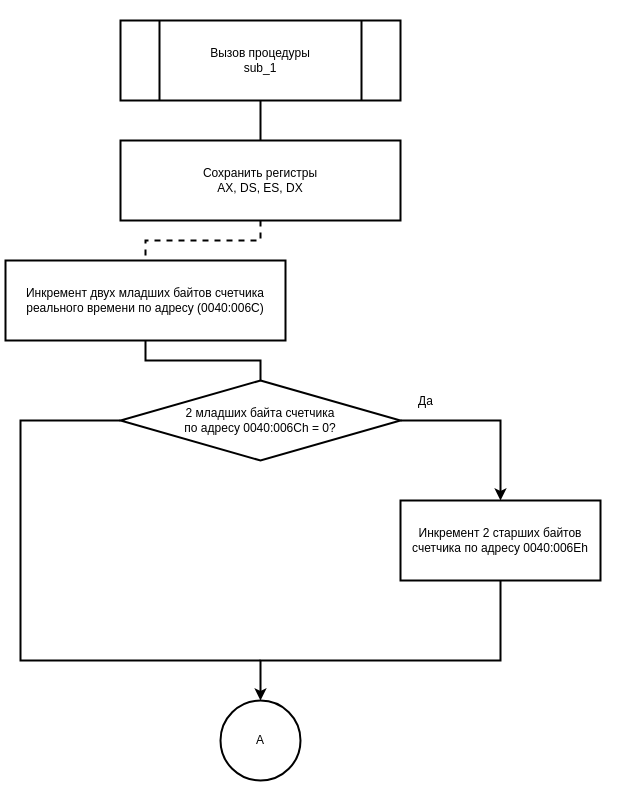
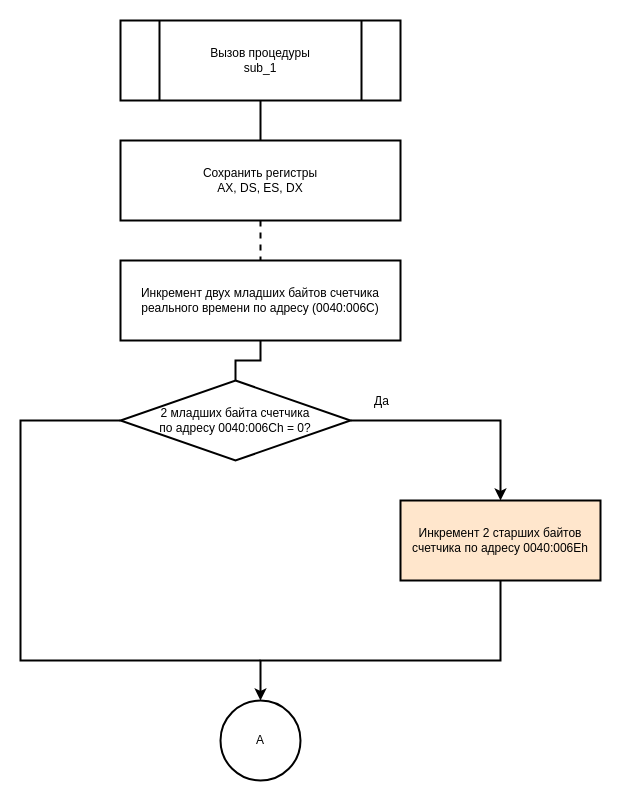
(146, 301) -> (261, 301)
(261, 421) -> (236, 421)
(501, 541) -> (501, 541)
